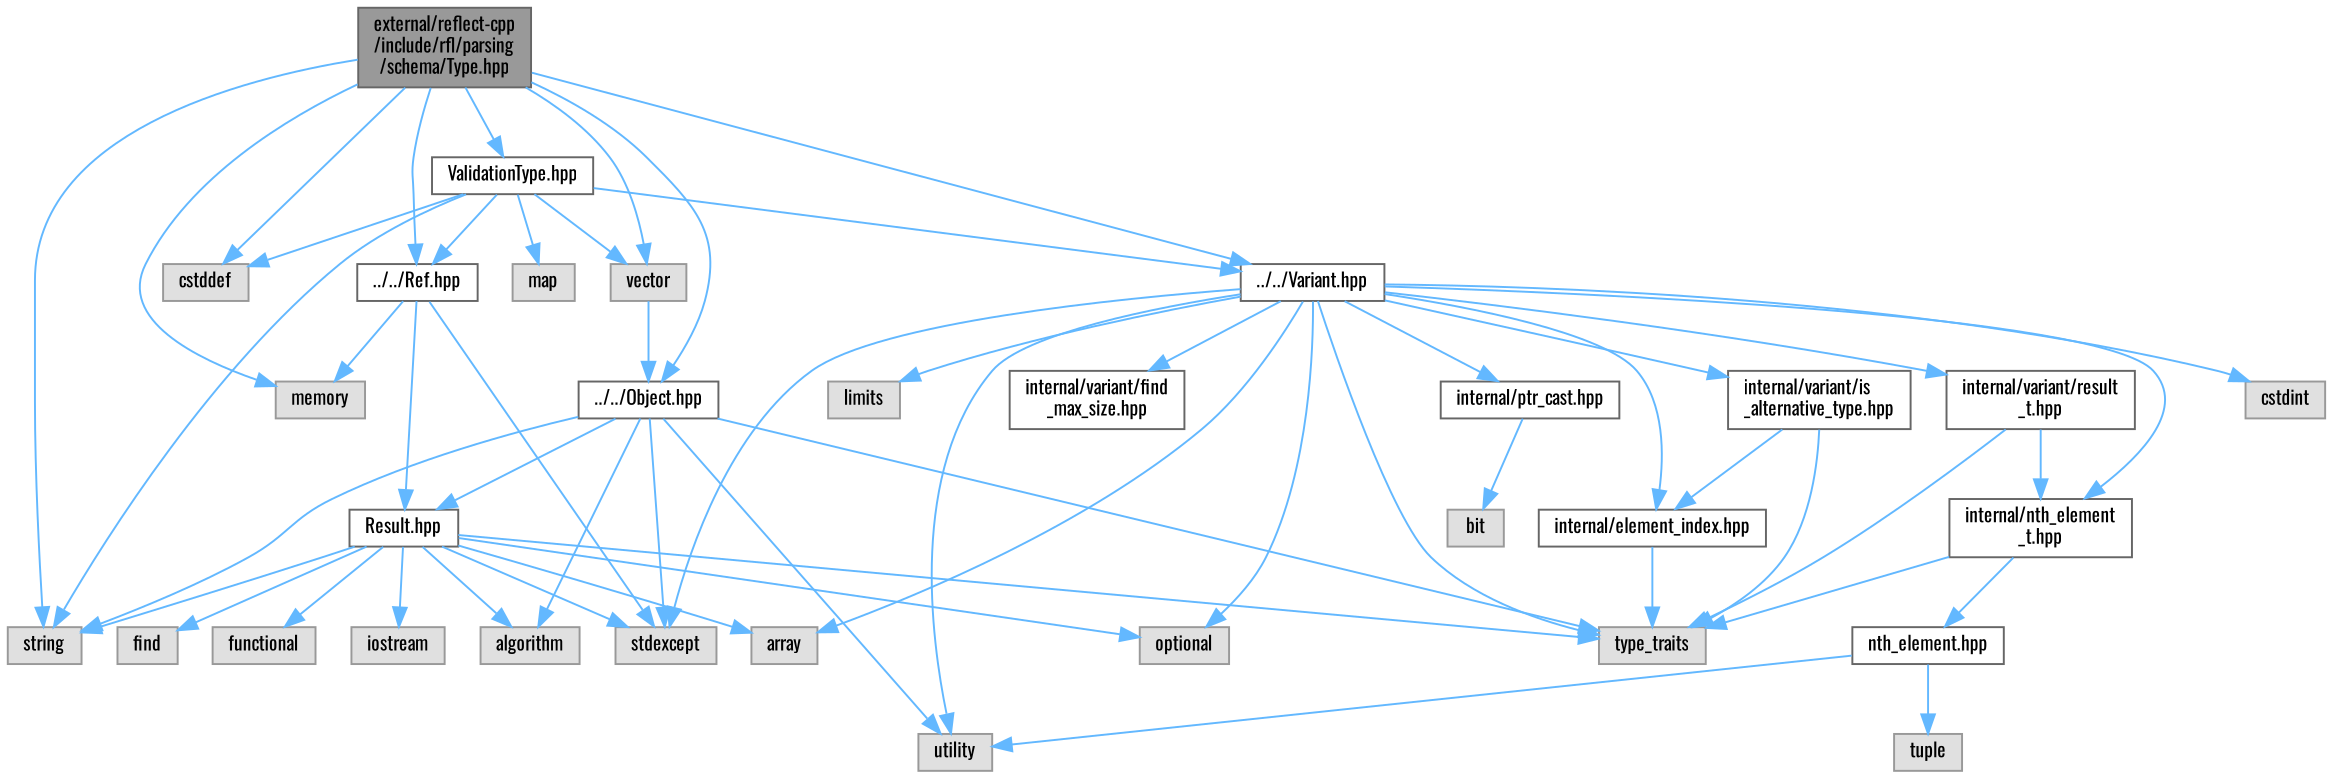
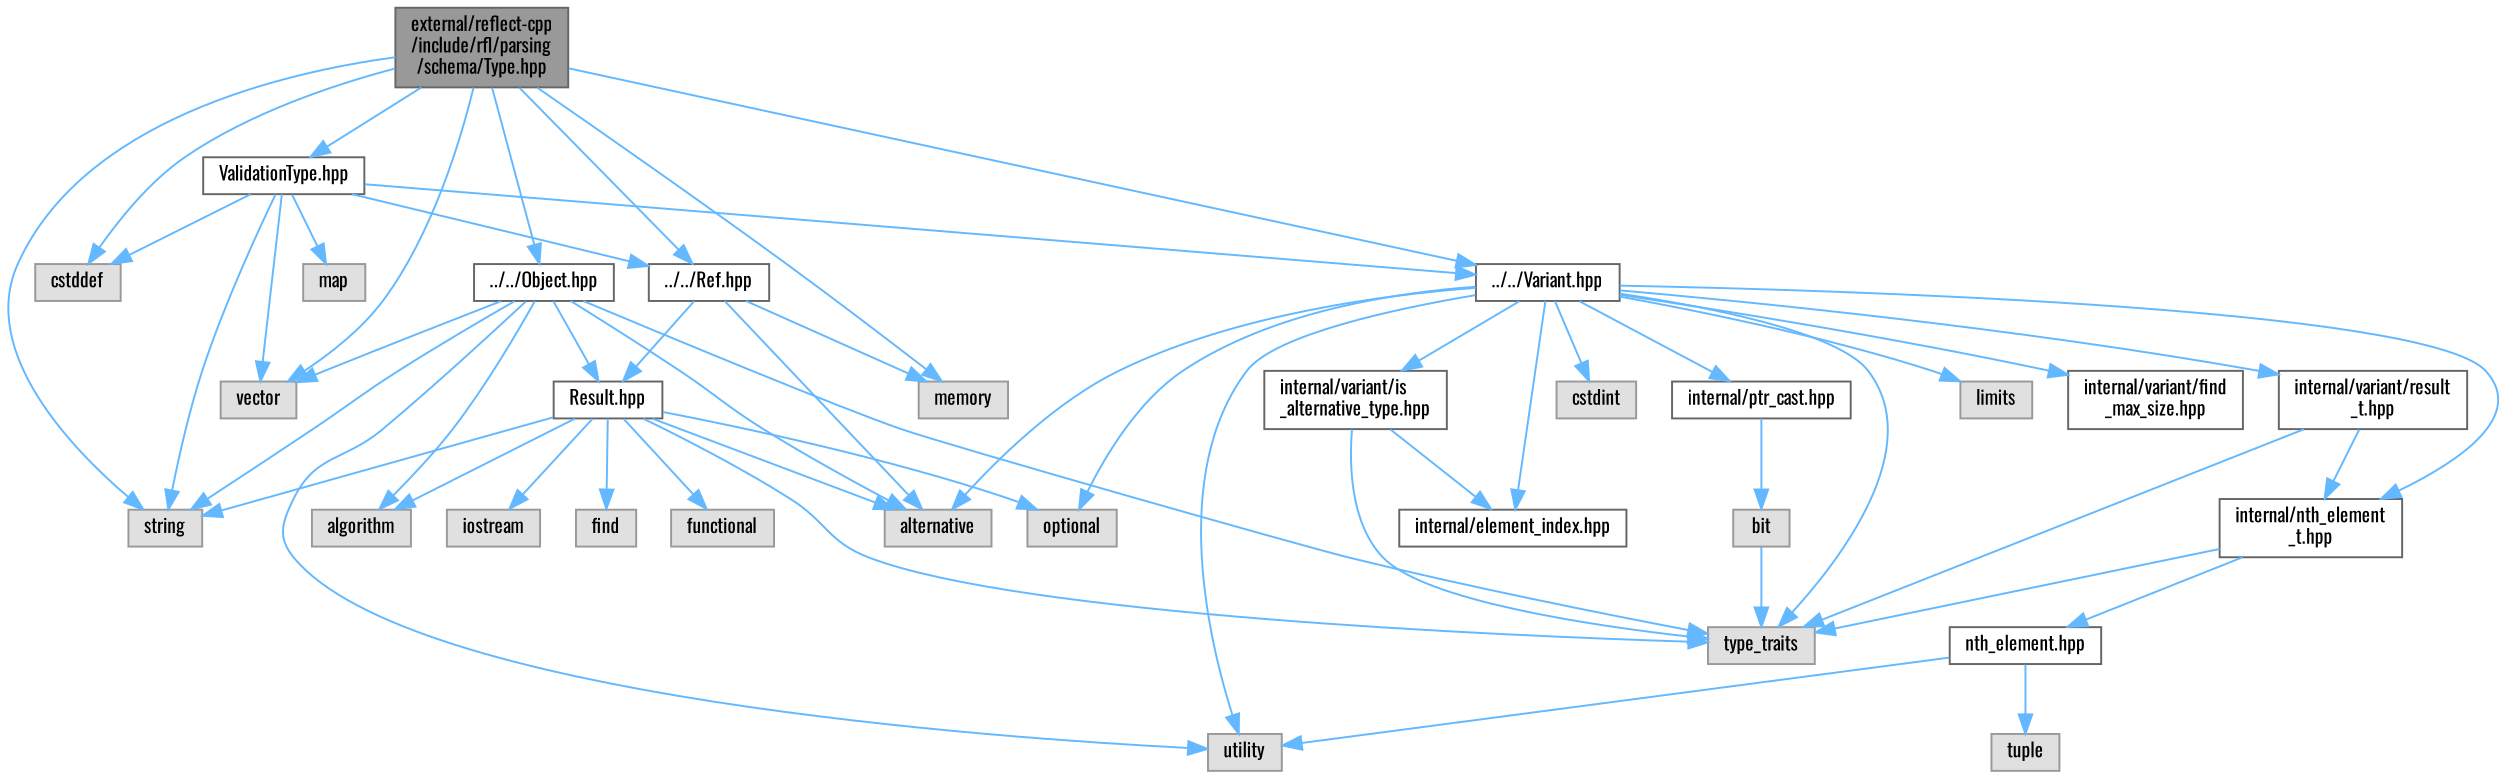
(649, 331) -> (408, 338)
(1652, 577) -> (1761, 577)
(666, 646) -> (938, 528)
(784, 646) -> none
